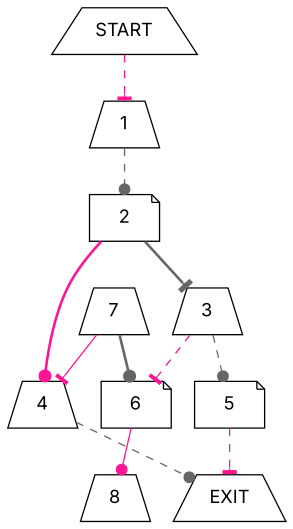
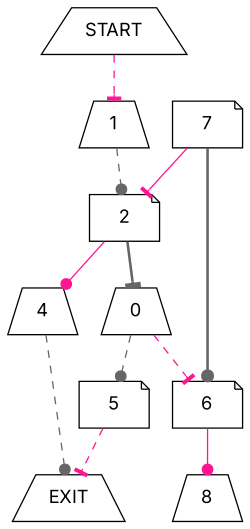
(62, 301) -> (87, 261)
(114, 311) -> (208, 125)
(208, 311) -> (136, 311)
(81, 355) -> (168, 169)
